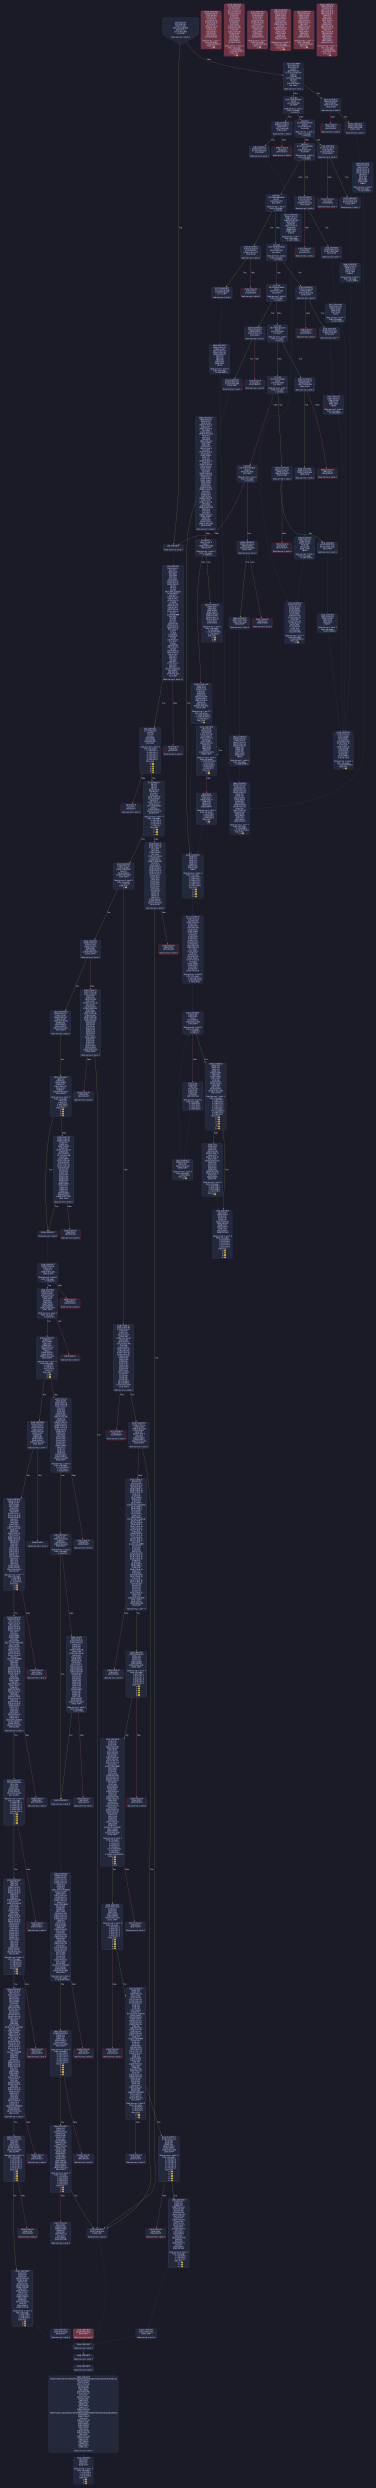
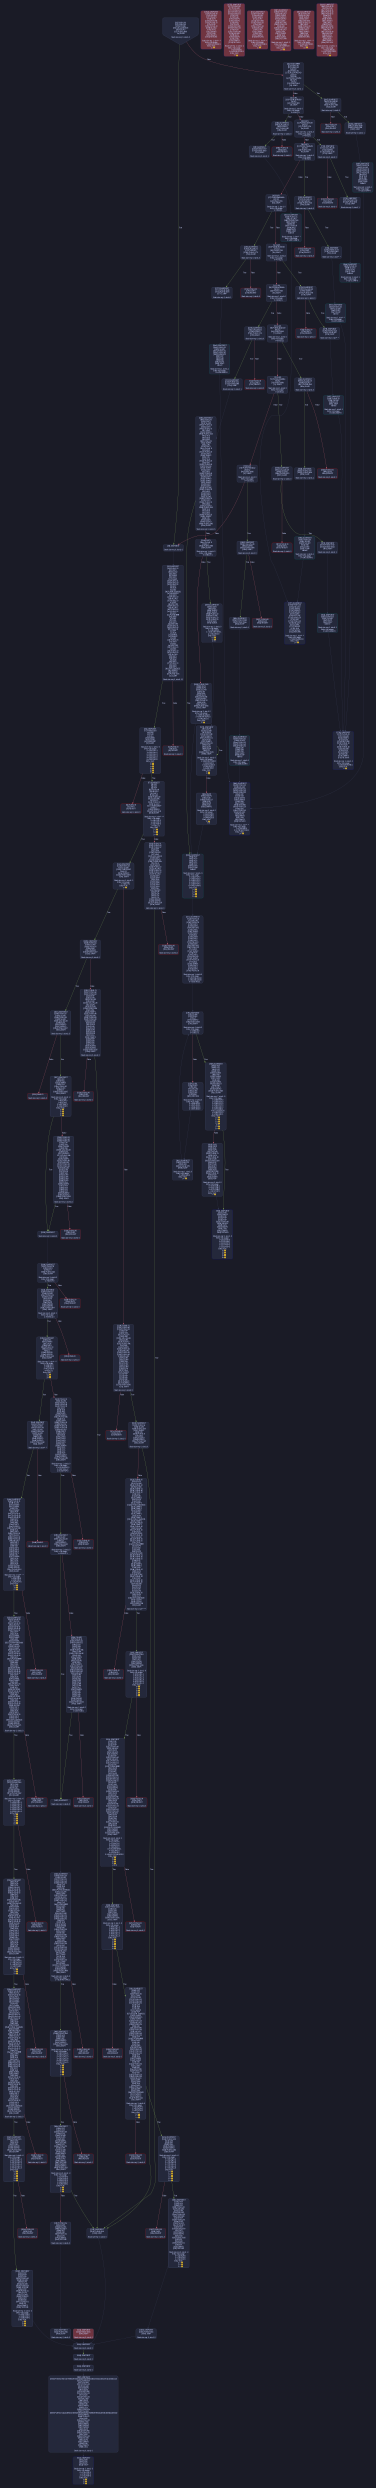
none -> (38, 1096)
